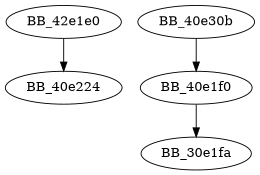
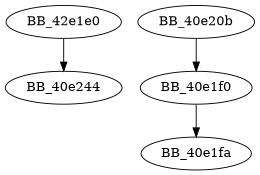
(196, 22) -> (196, 22)
(64, 88) -> (64, 88)
(196, 154) -> (196, 154)
